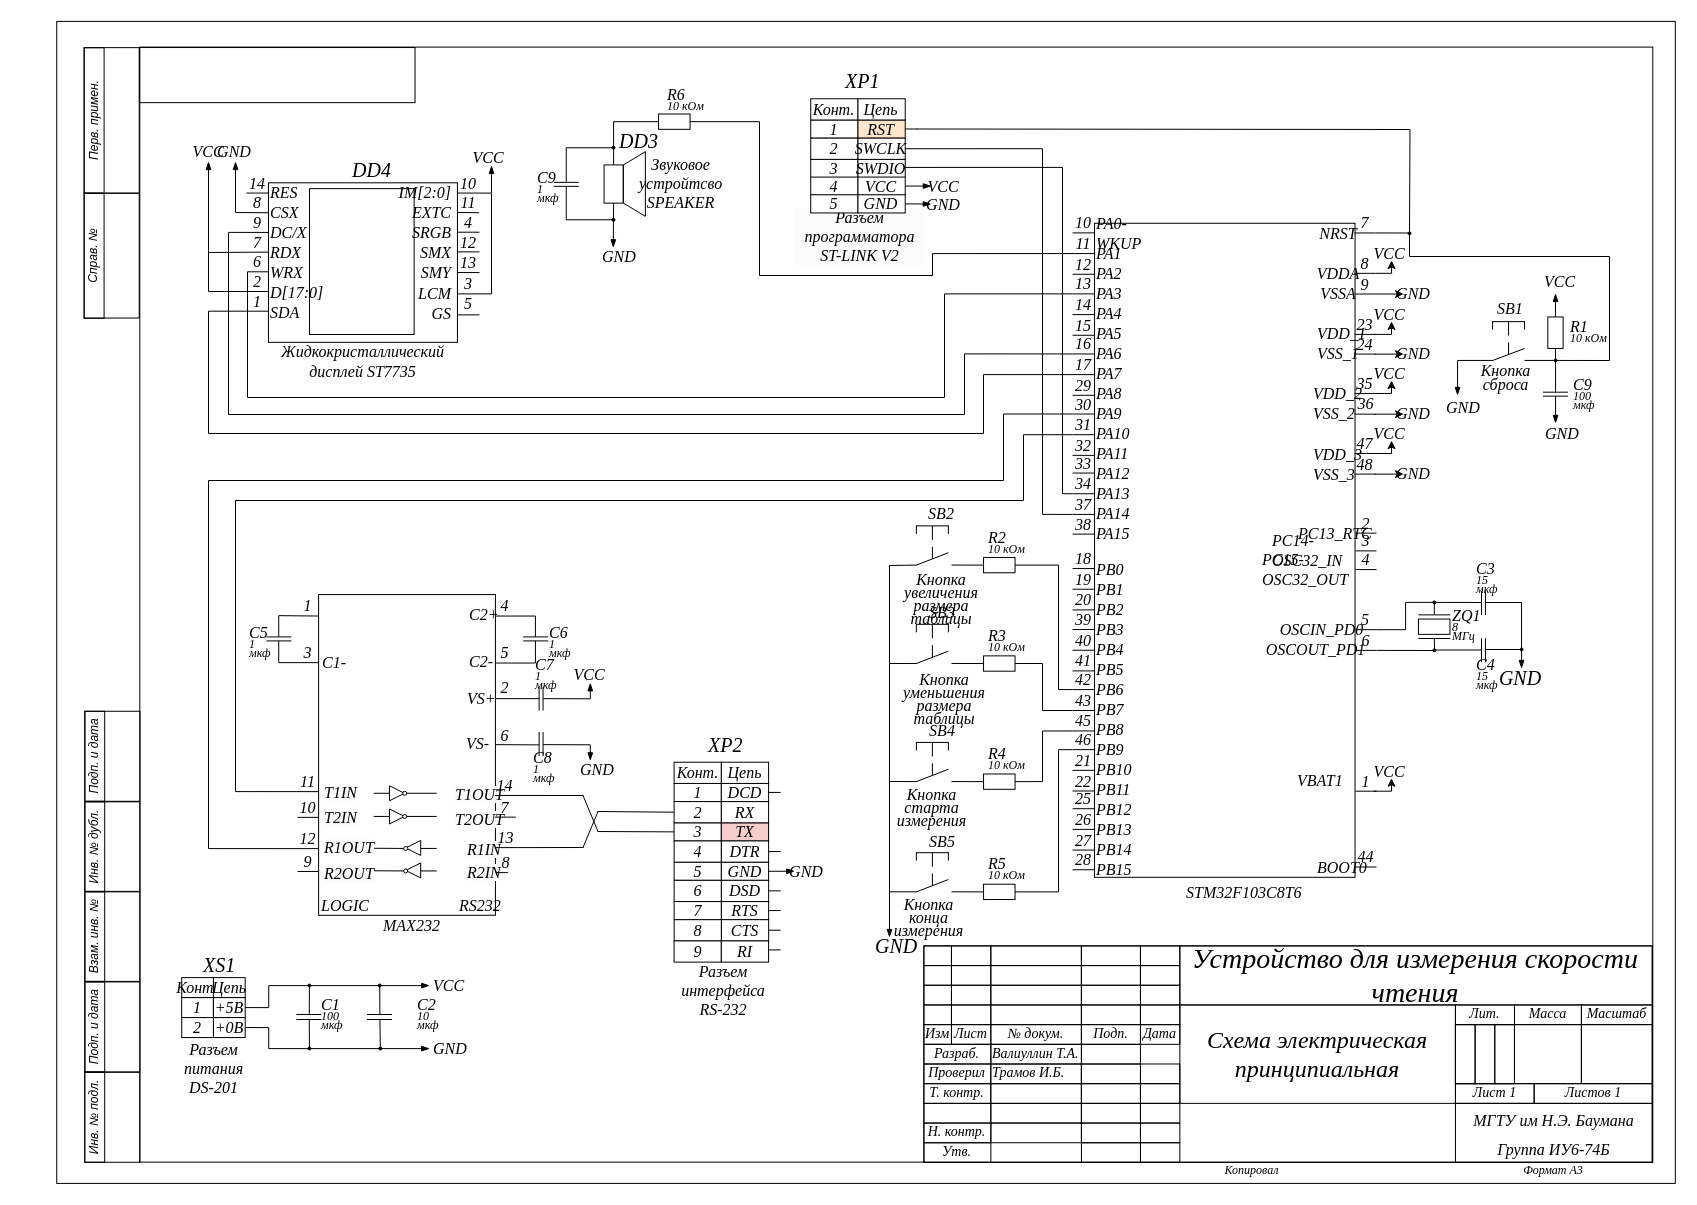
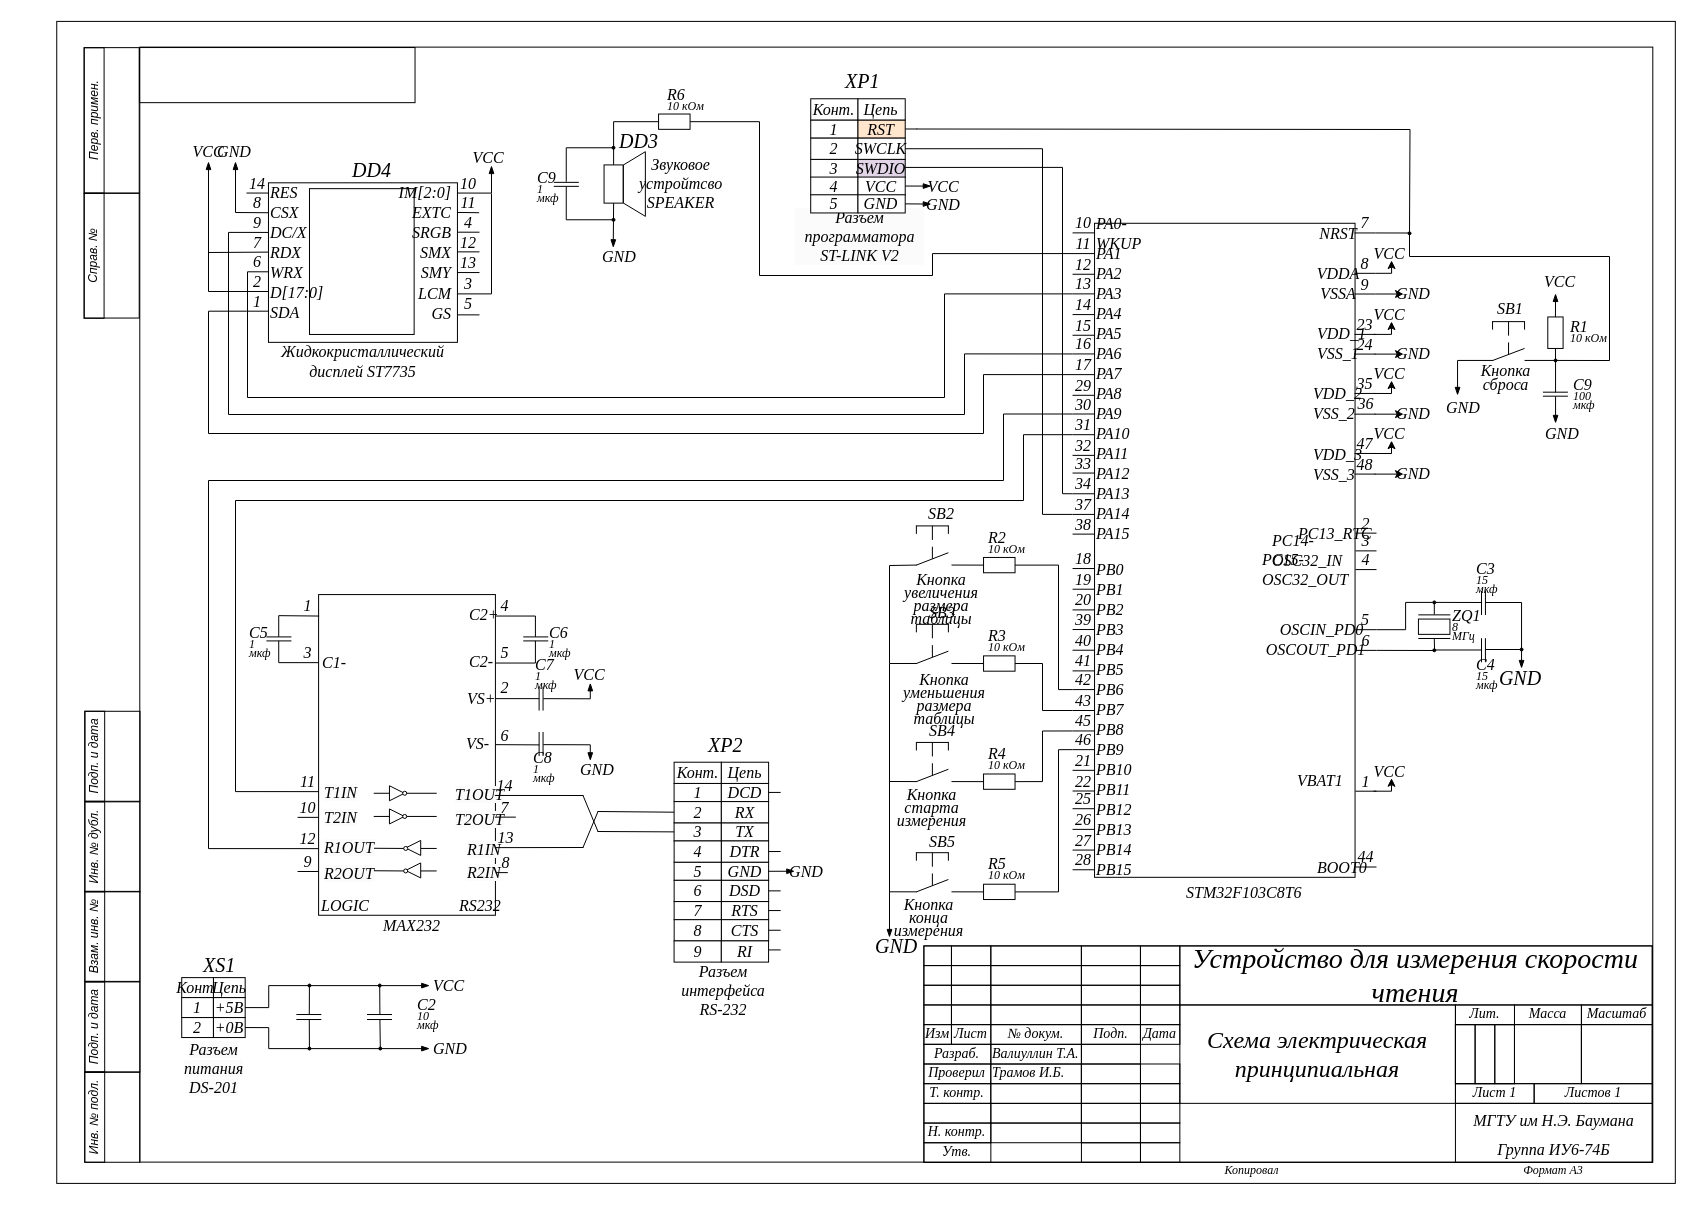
(882, 168) -> (882, 168)
(745, 832) -> (745, 832)
(337, 1015) -> none
